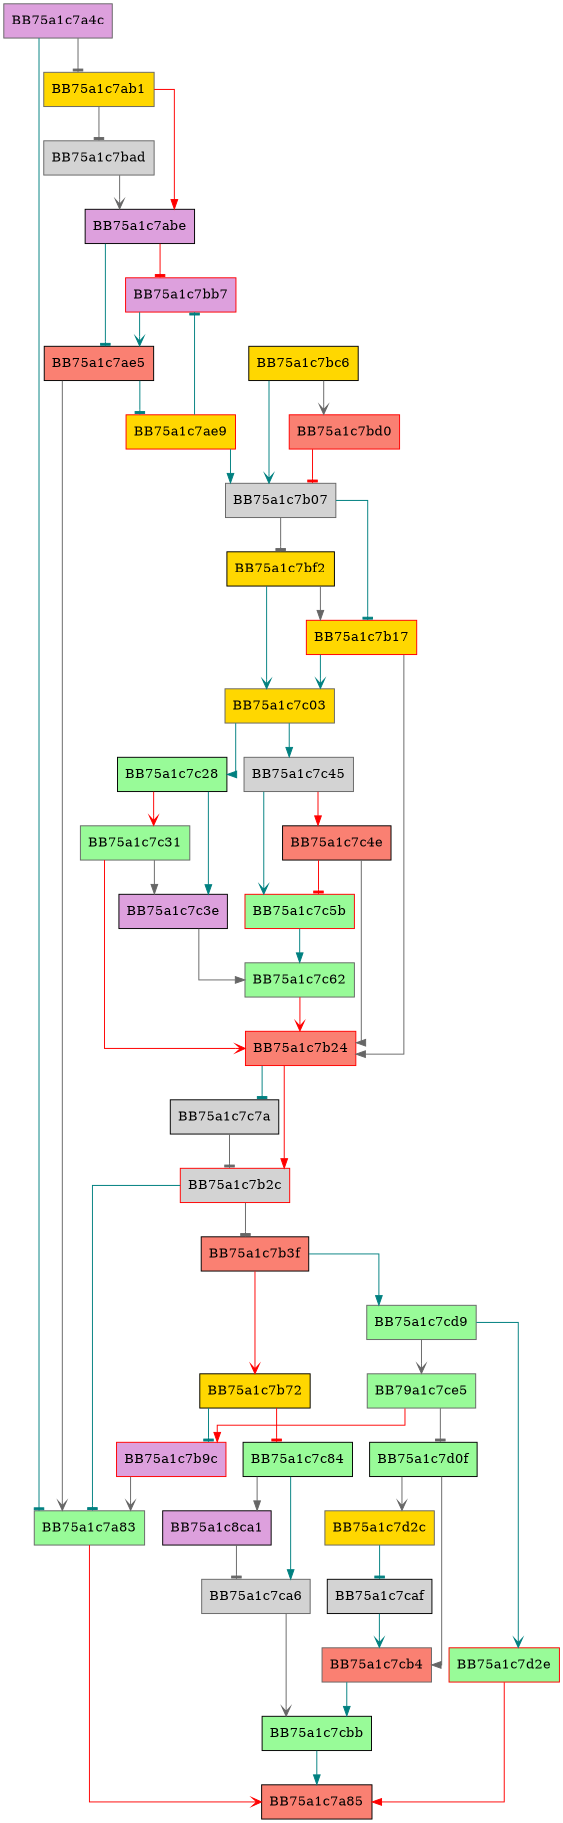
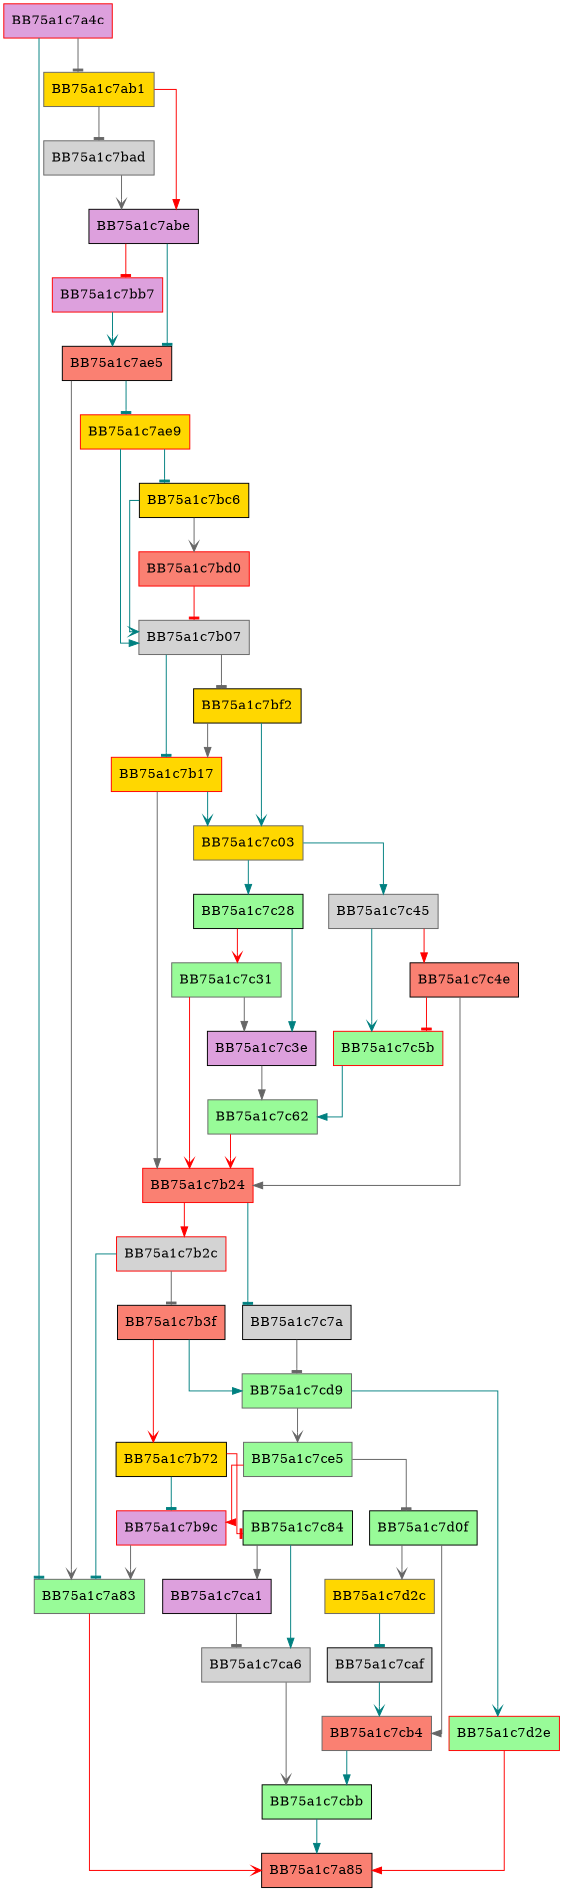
(58, 21) -> (58, 21)
(195, 366) -> (165, 464)
(230, 1149) -> (297, 1354)
(421, 1391) -> (298, 1459)
(217, 1528) -> (217, 1596)
